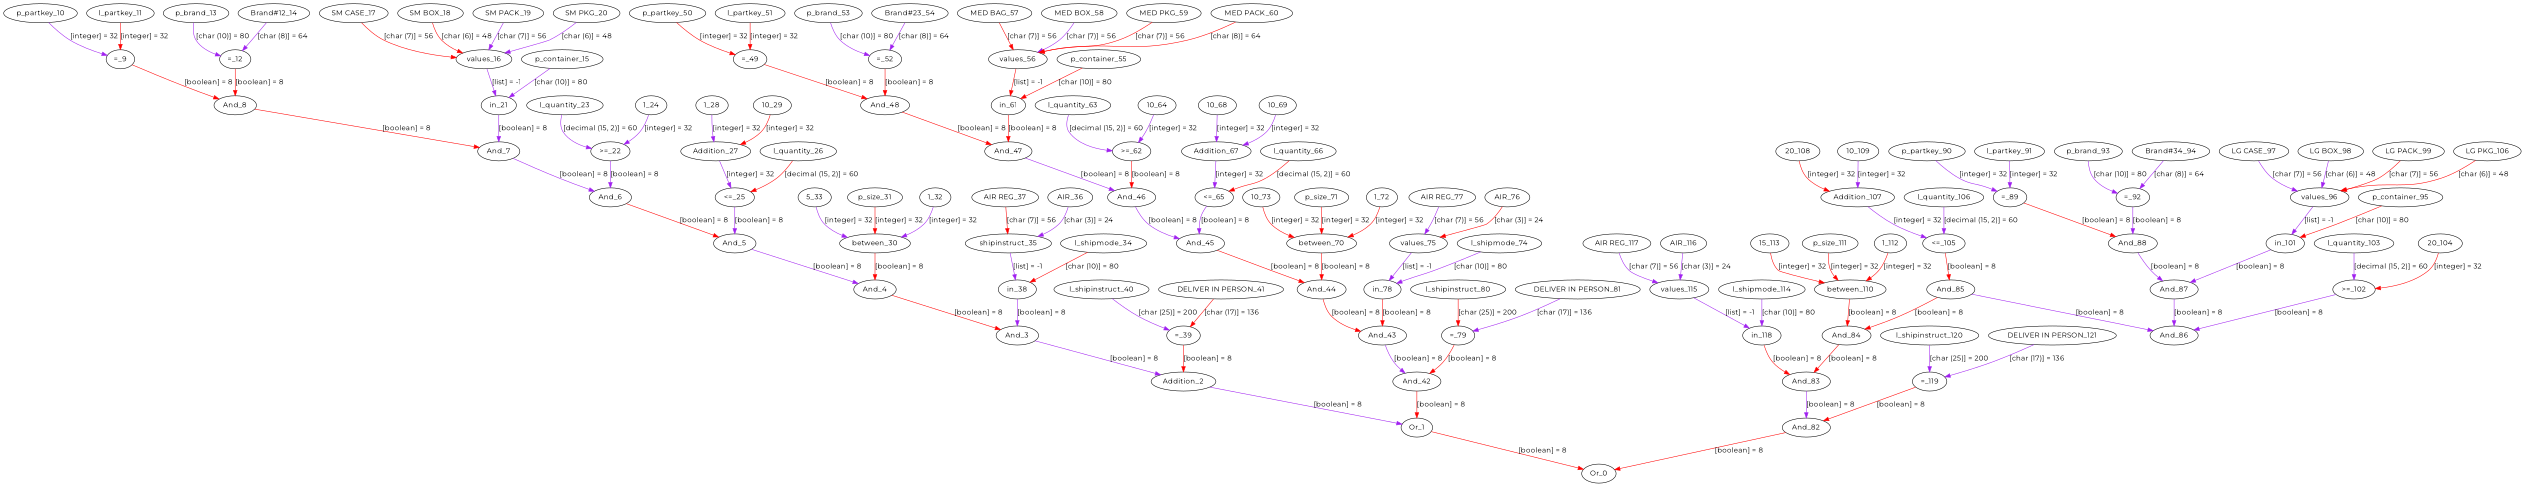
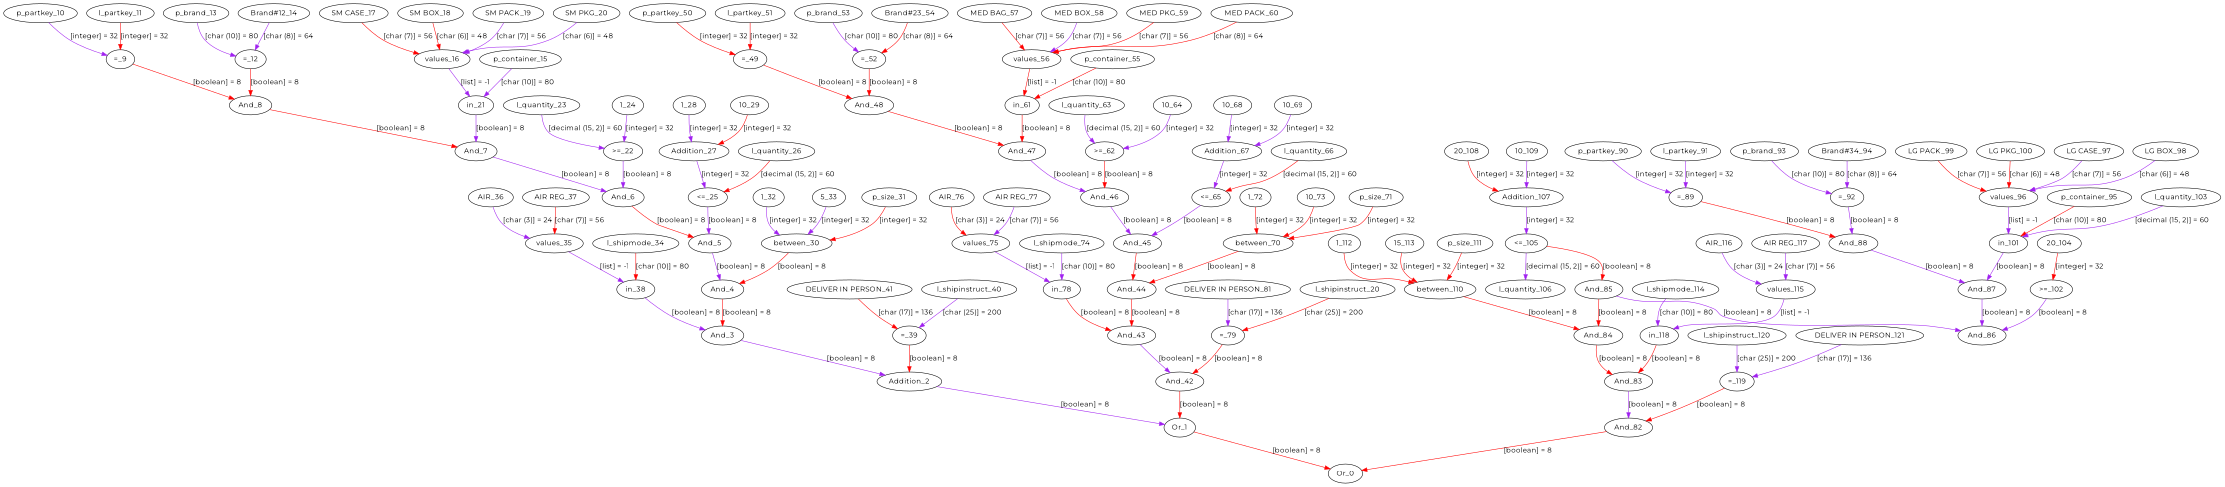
(899, 34) -> (900, 39)
(2487, 151) -> (2011, 151)
(1944, 218) -> (1526, 264)
(1008, 243) -> (554, 243)
(2354, 264) -> (2097, 227)
(1458, 289) -> (1348, 289)
